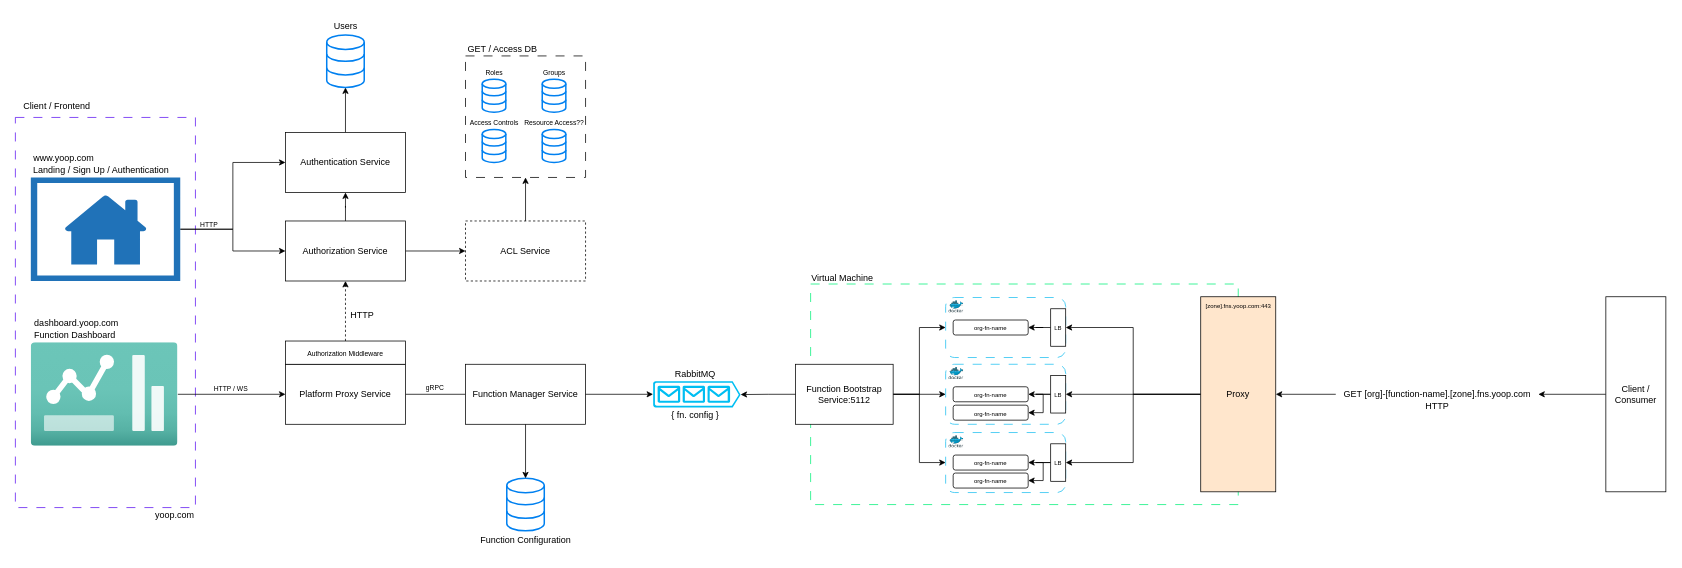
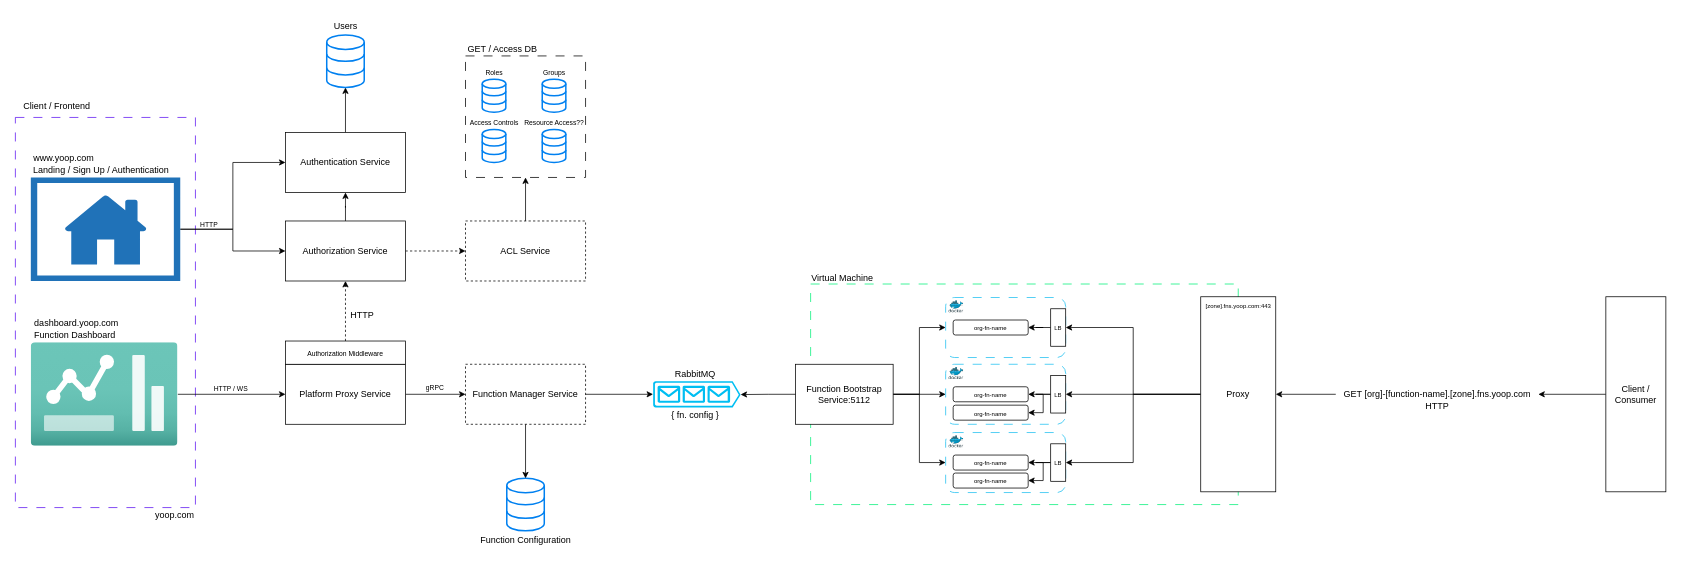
(432, 251) -> (432, 251)
(461, 394) -> (459, 394)
(525, 394) -> (525, 394)
(1238, 394) -> (1238, 394)
